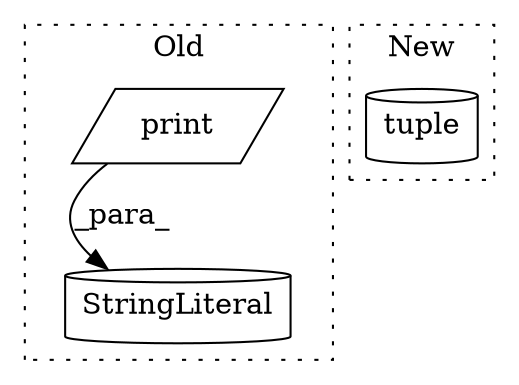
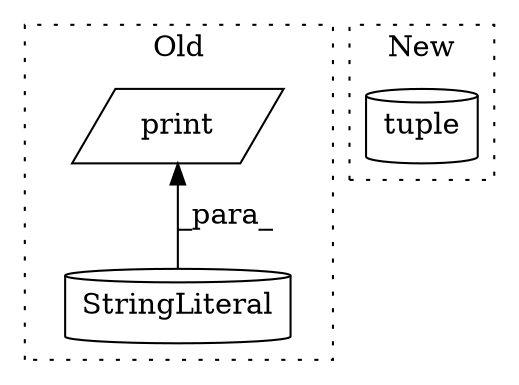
(72, 206) -> (178, 227)
